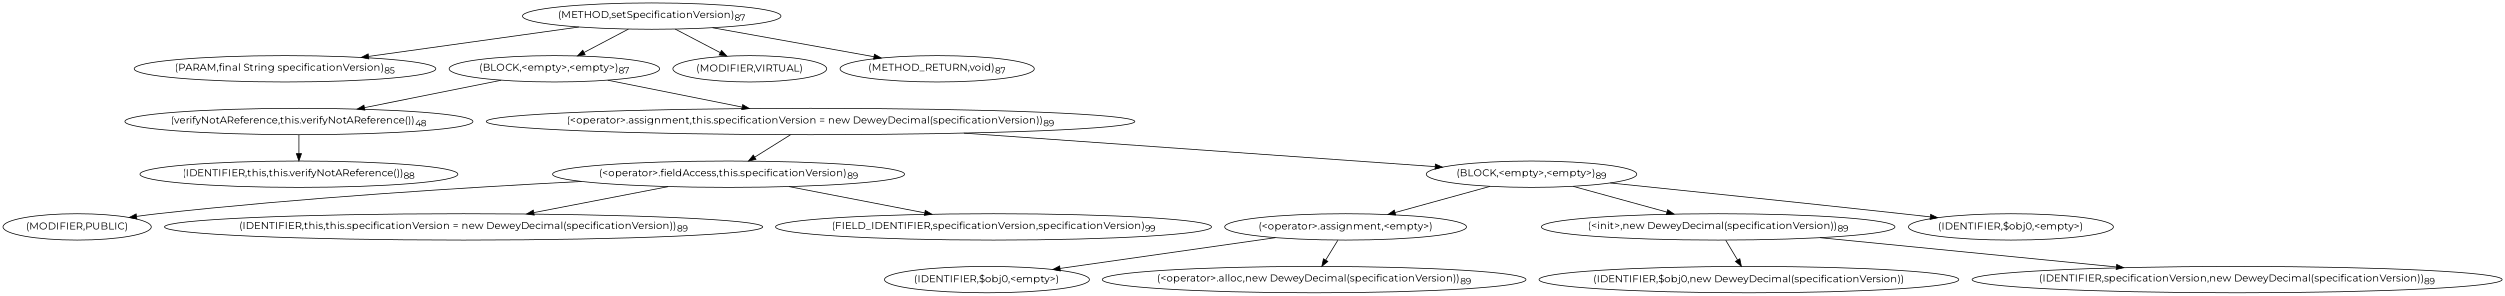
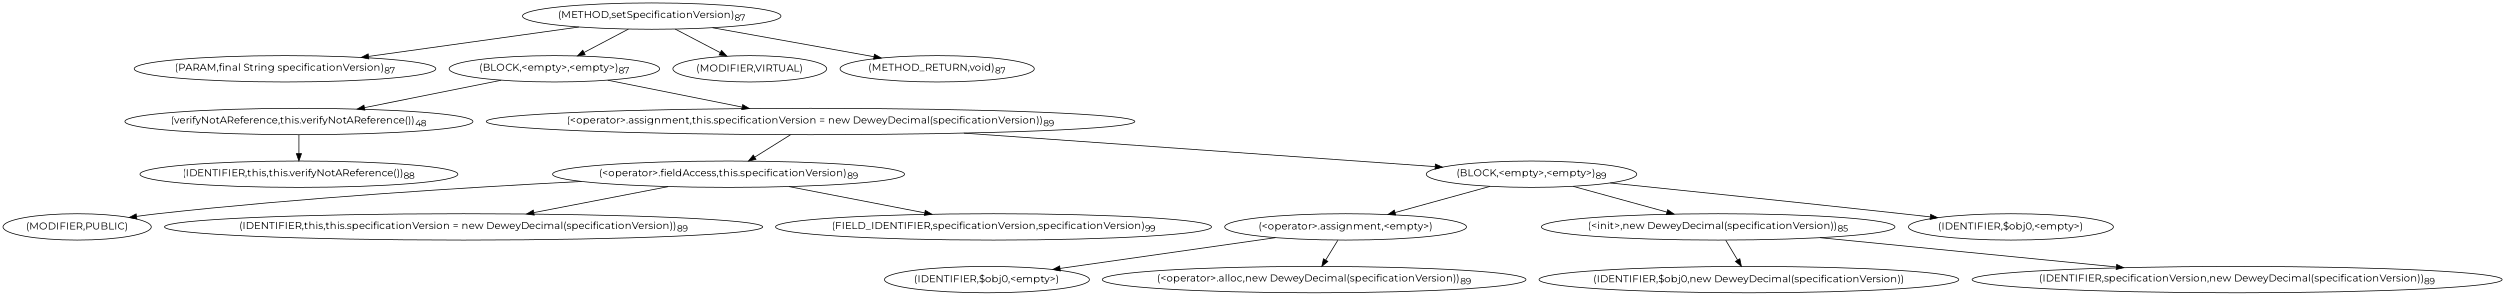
(390, 68) -> (390, 68)
(1843, 226) -> (1843, 226)
